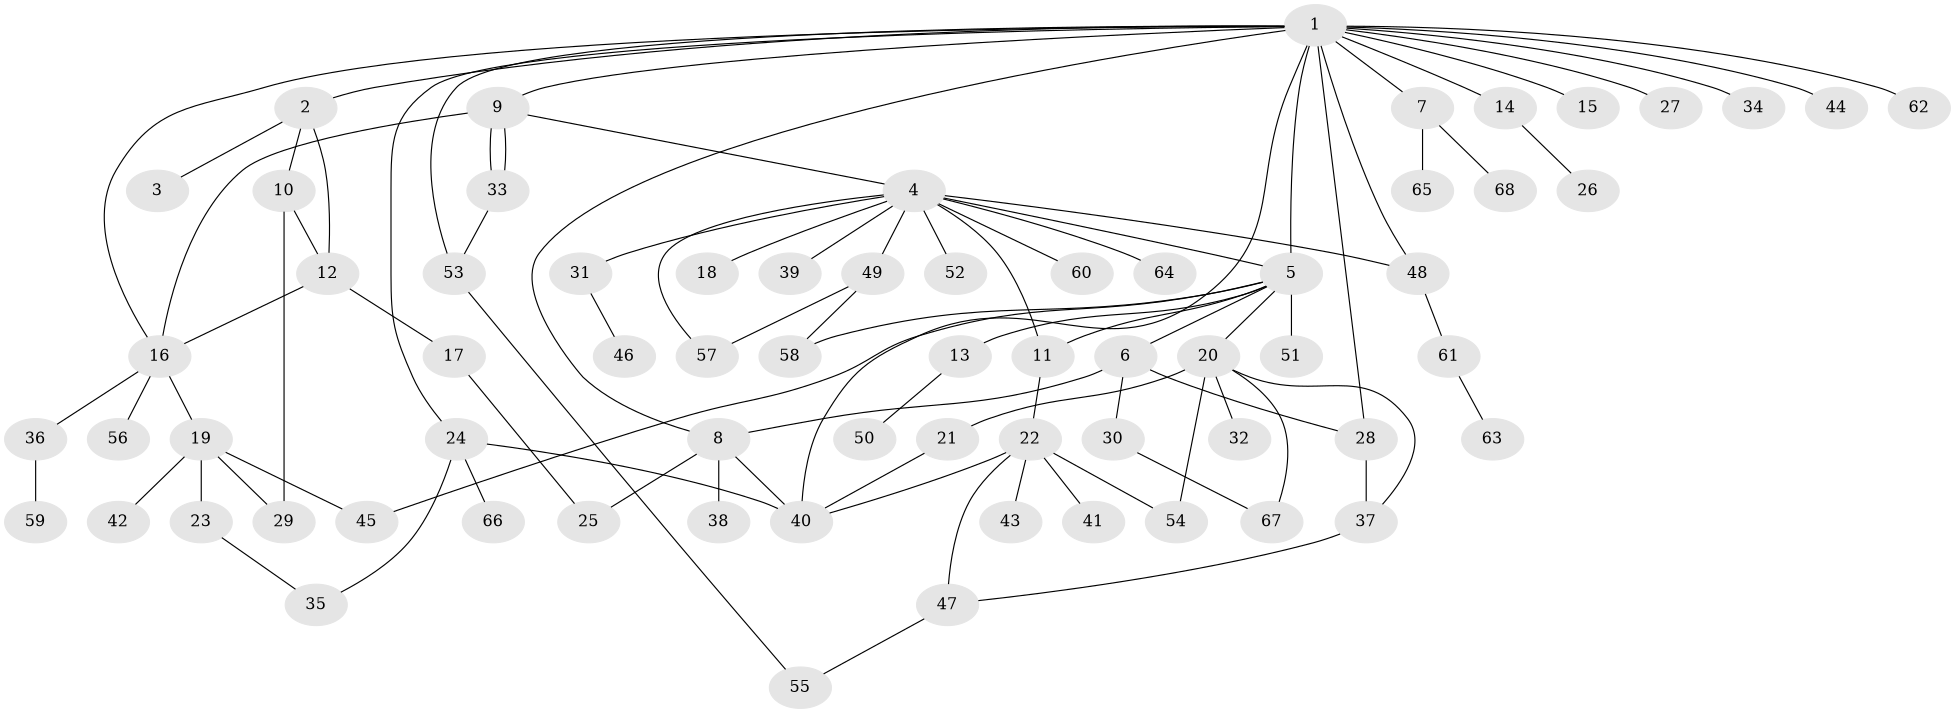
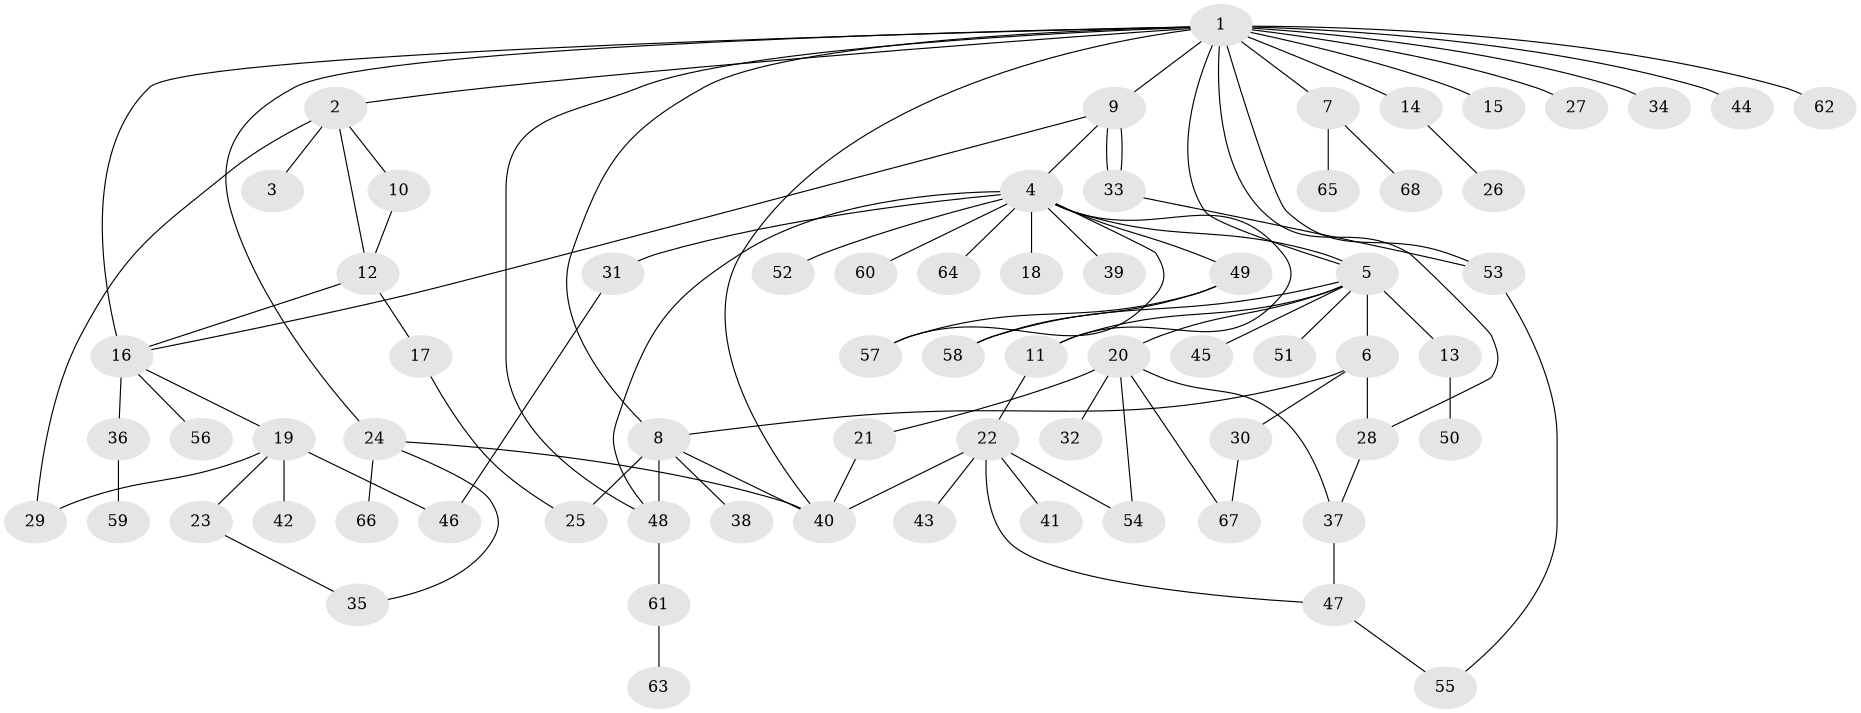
(284, 356) -> (120, 273)
(275, 476) -> (364, 479)
none -> (659, 481)
